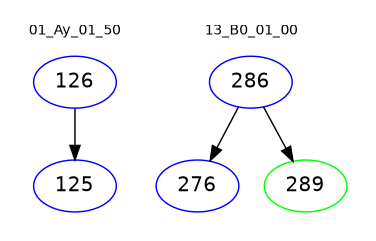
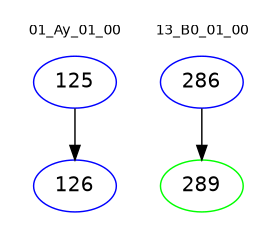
(75, 31) -> (75, 31)
(75, 127) -> (75, 127)
(198, 186) -> none
